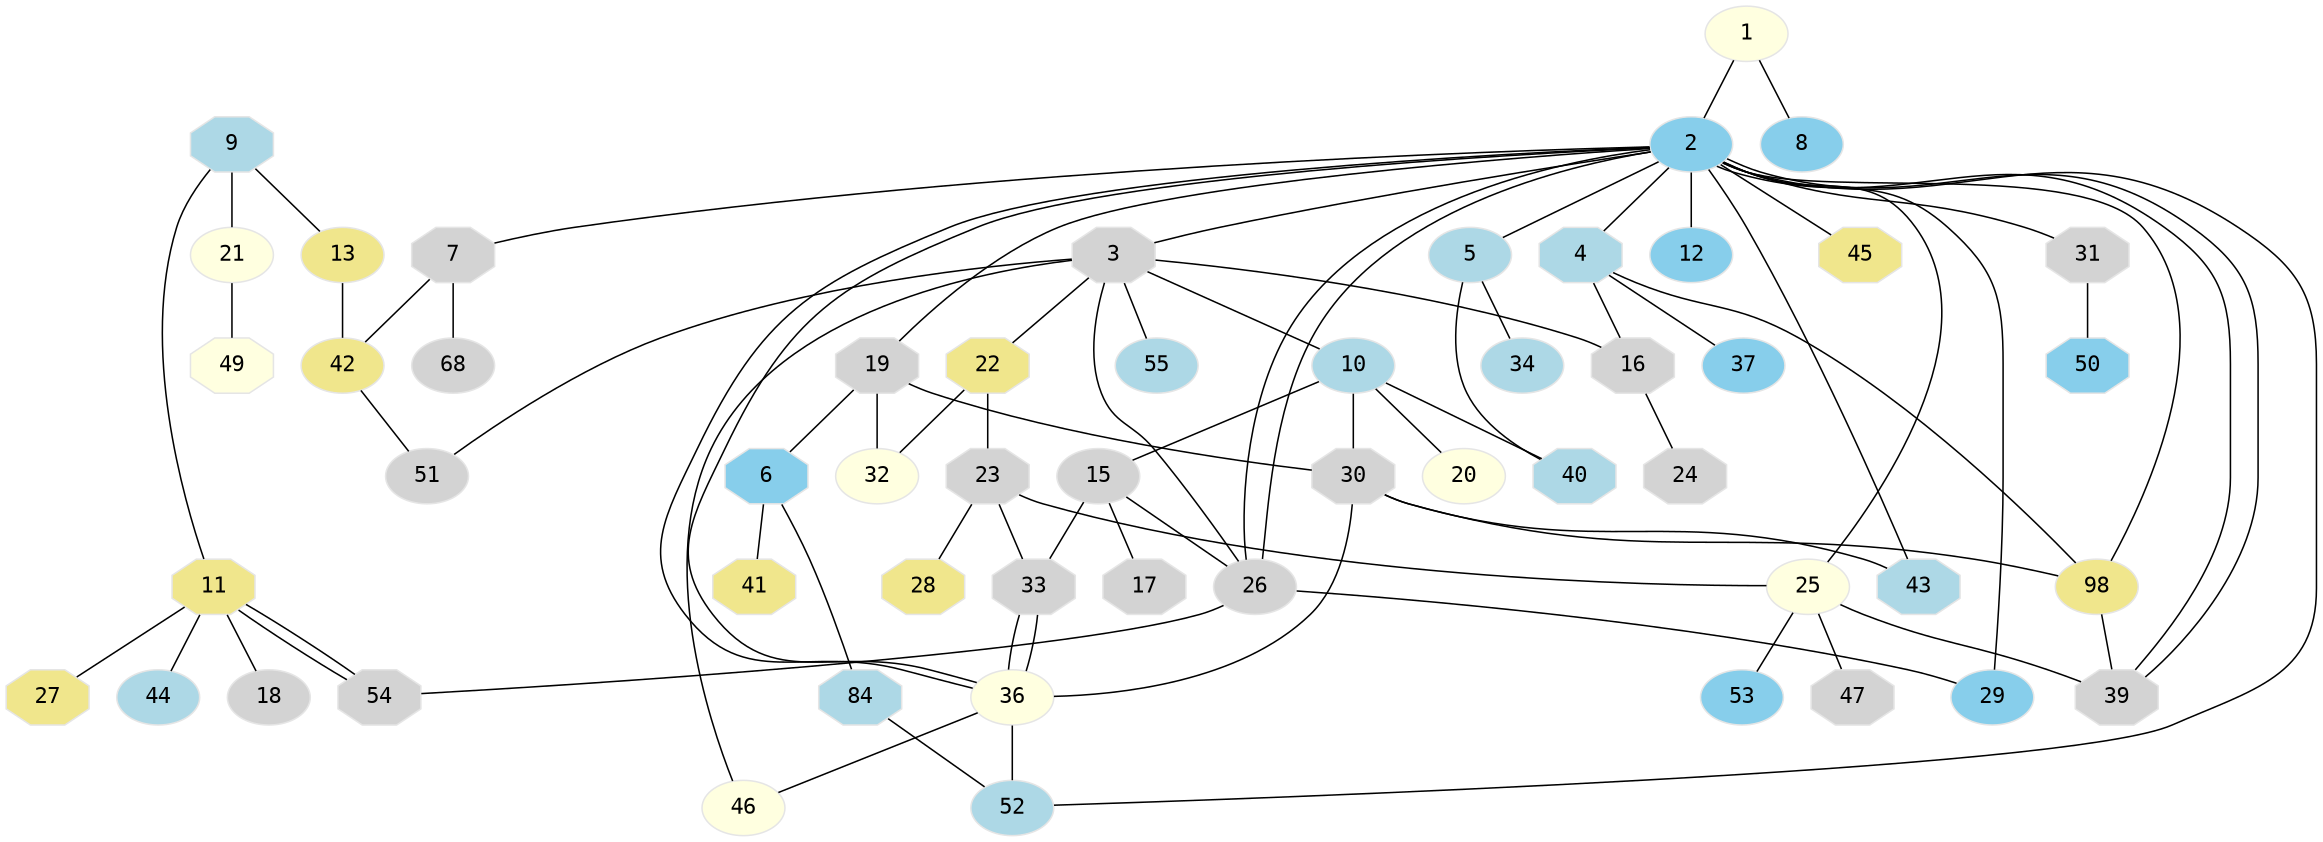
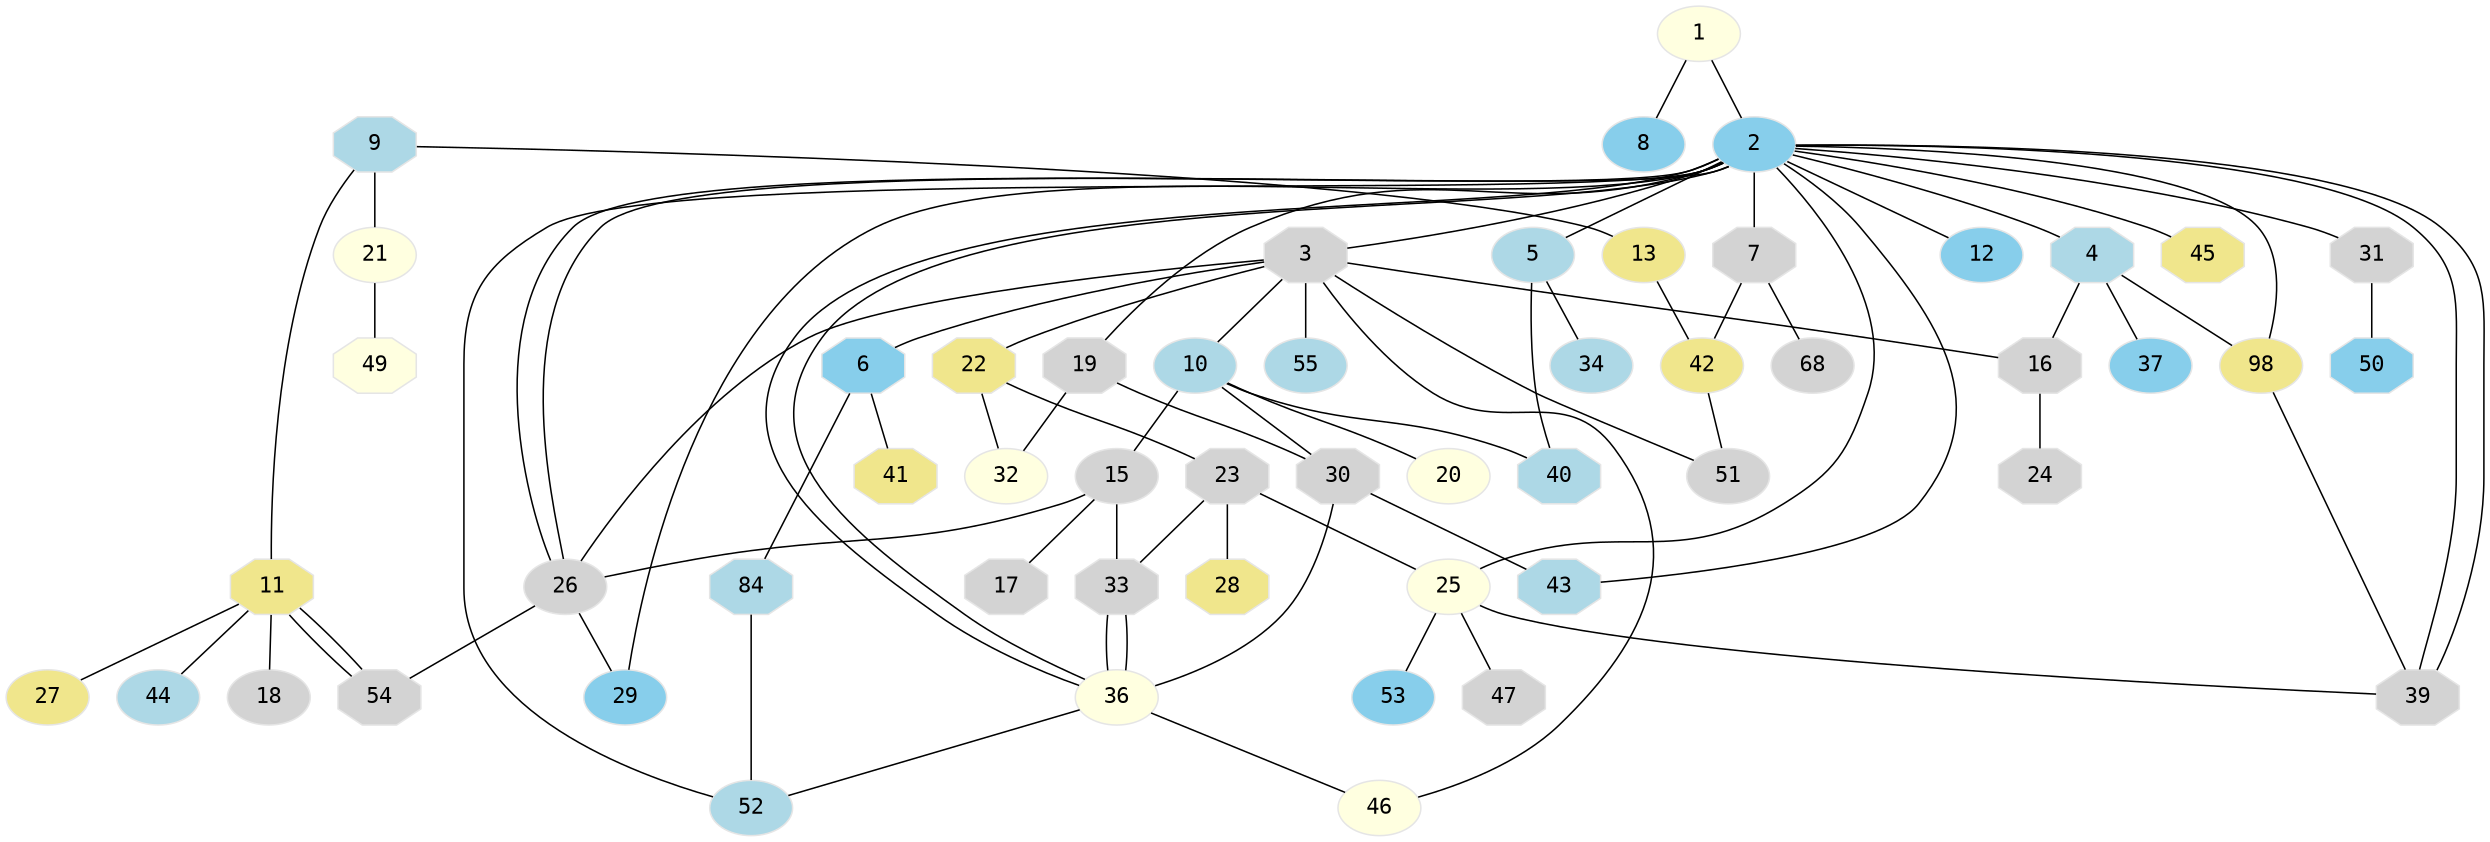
(822, 421) -> (1077, 295)
(1703, 542) -> none
(48, 697) -> (48, 697)
